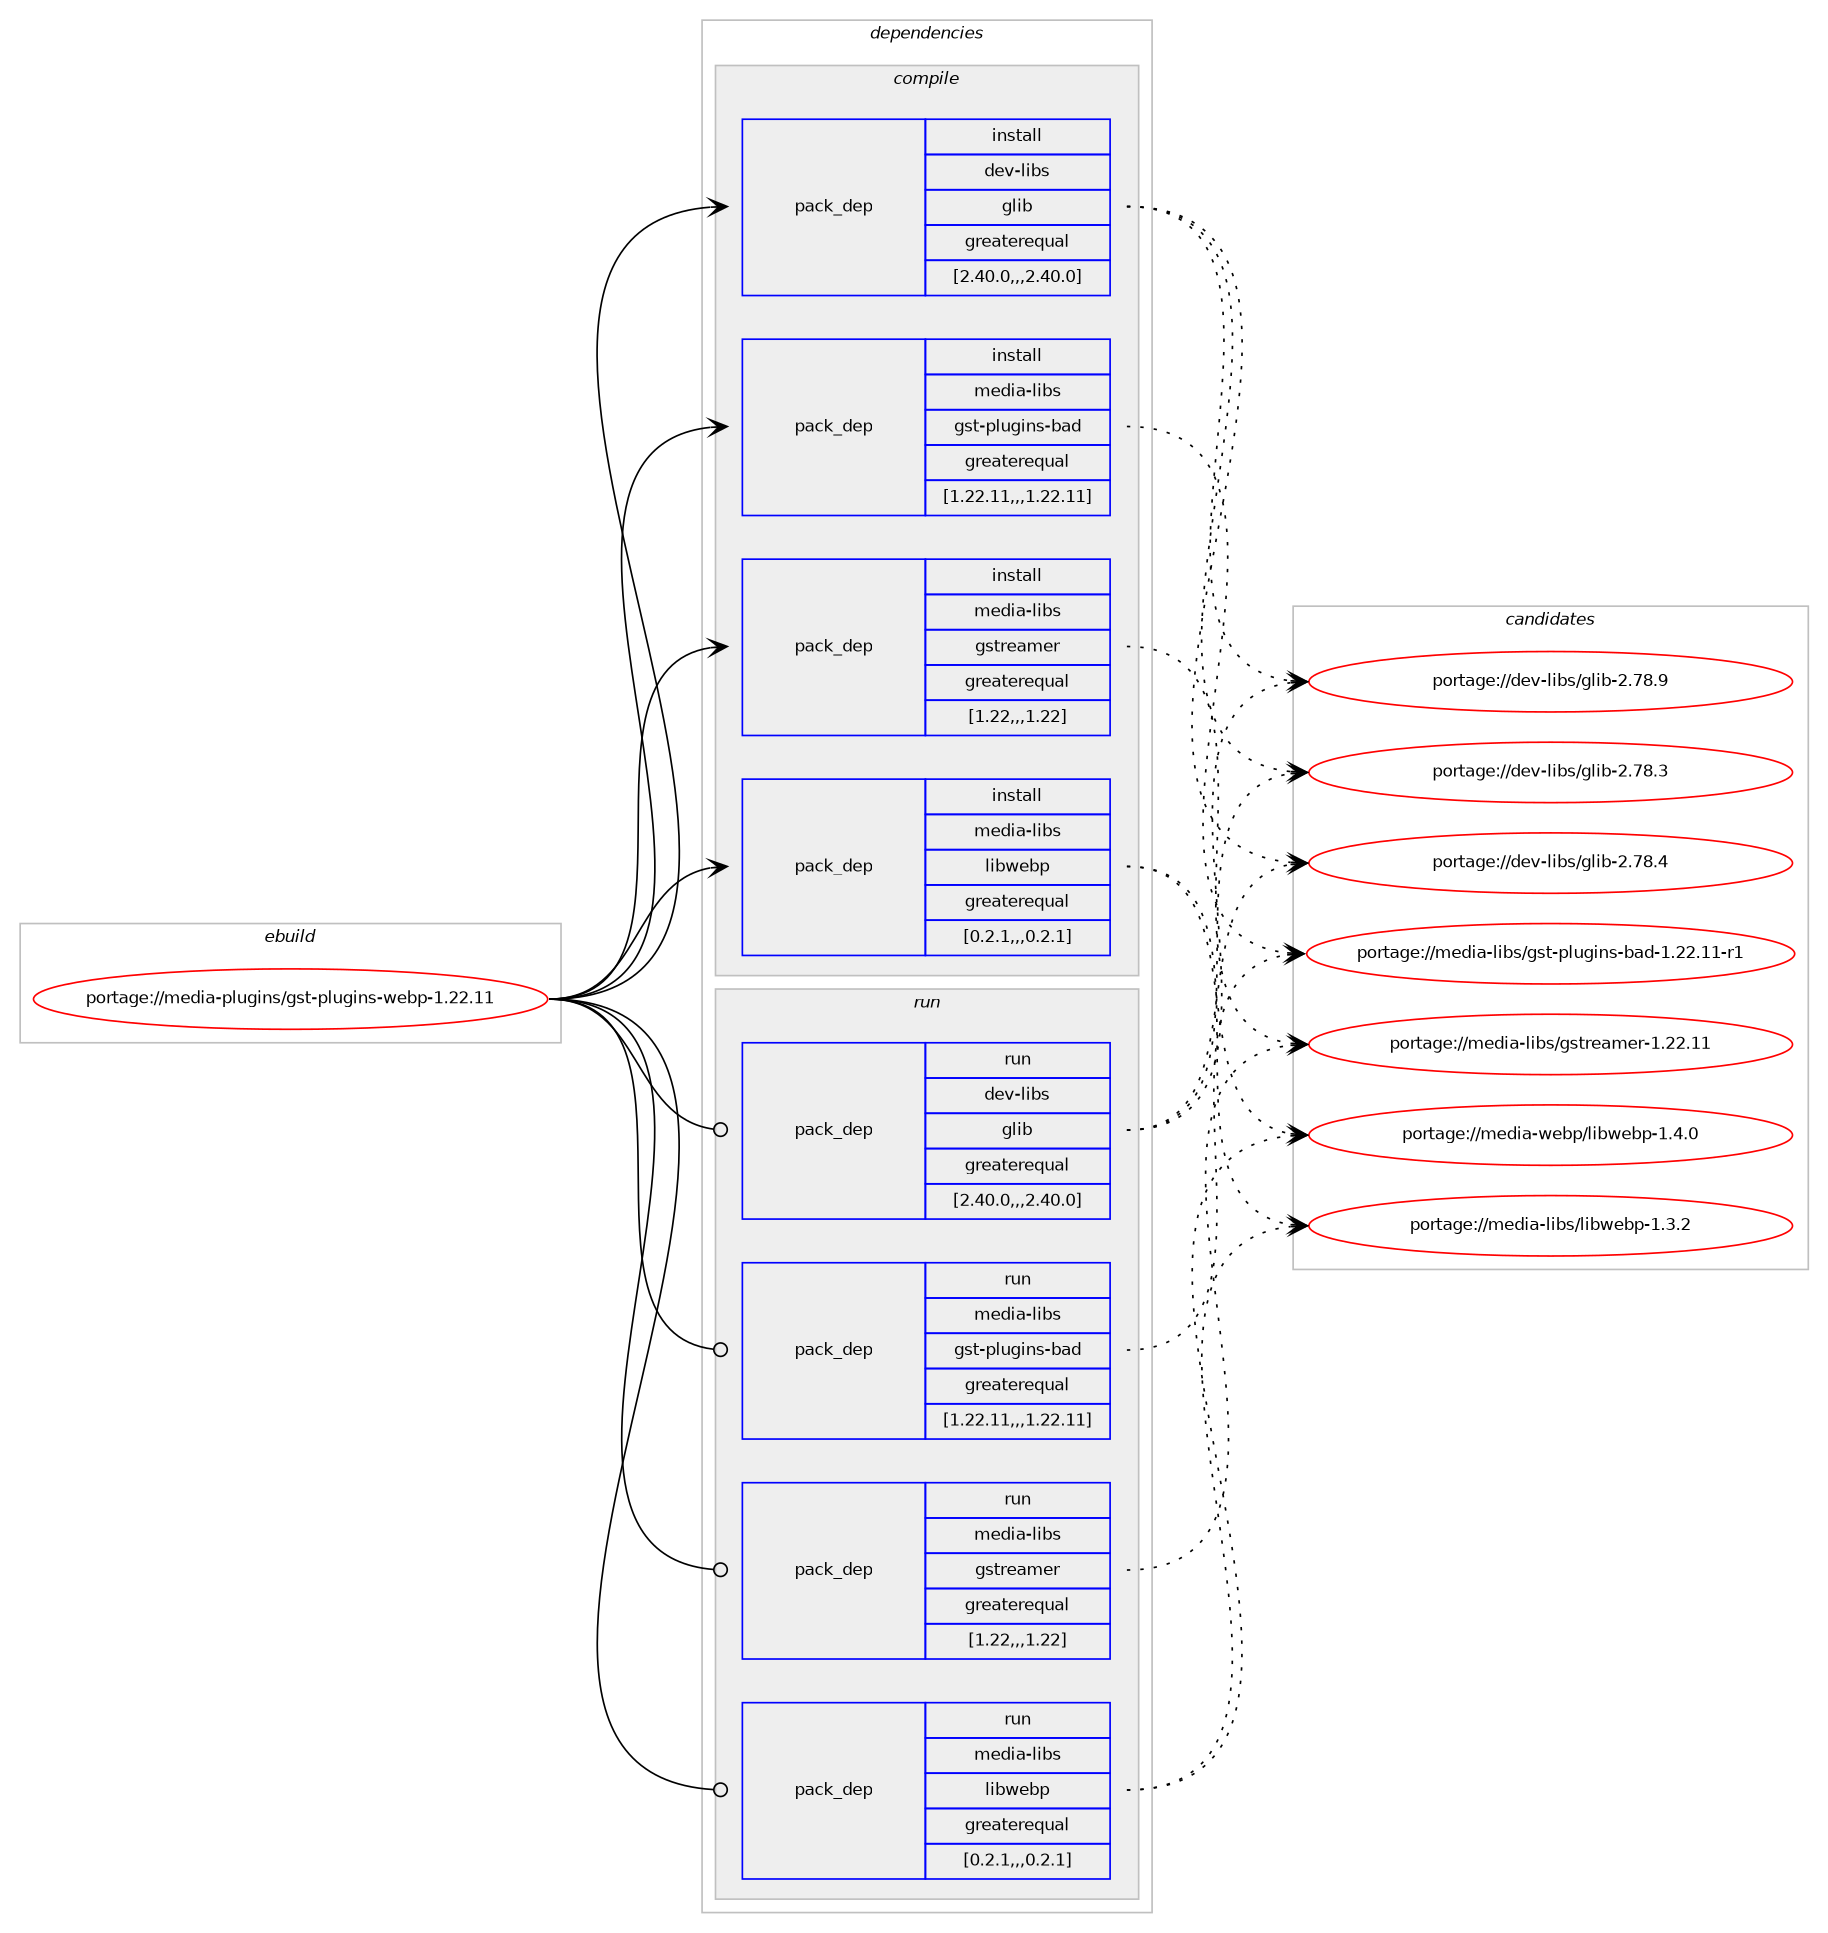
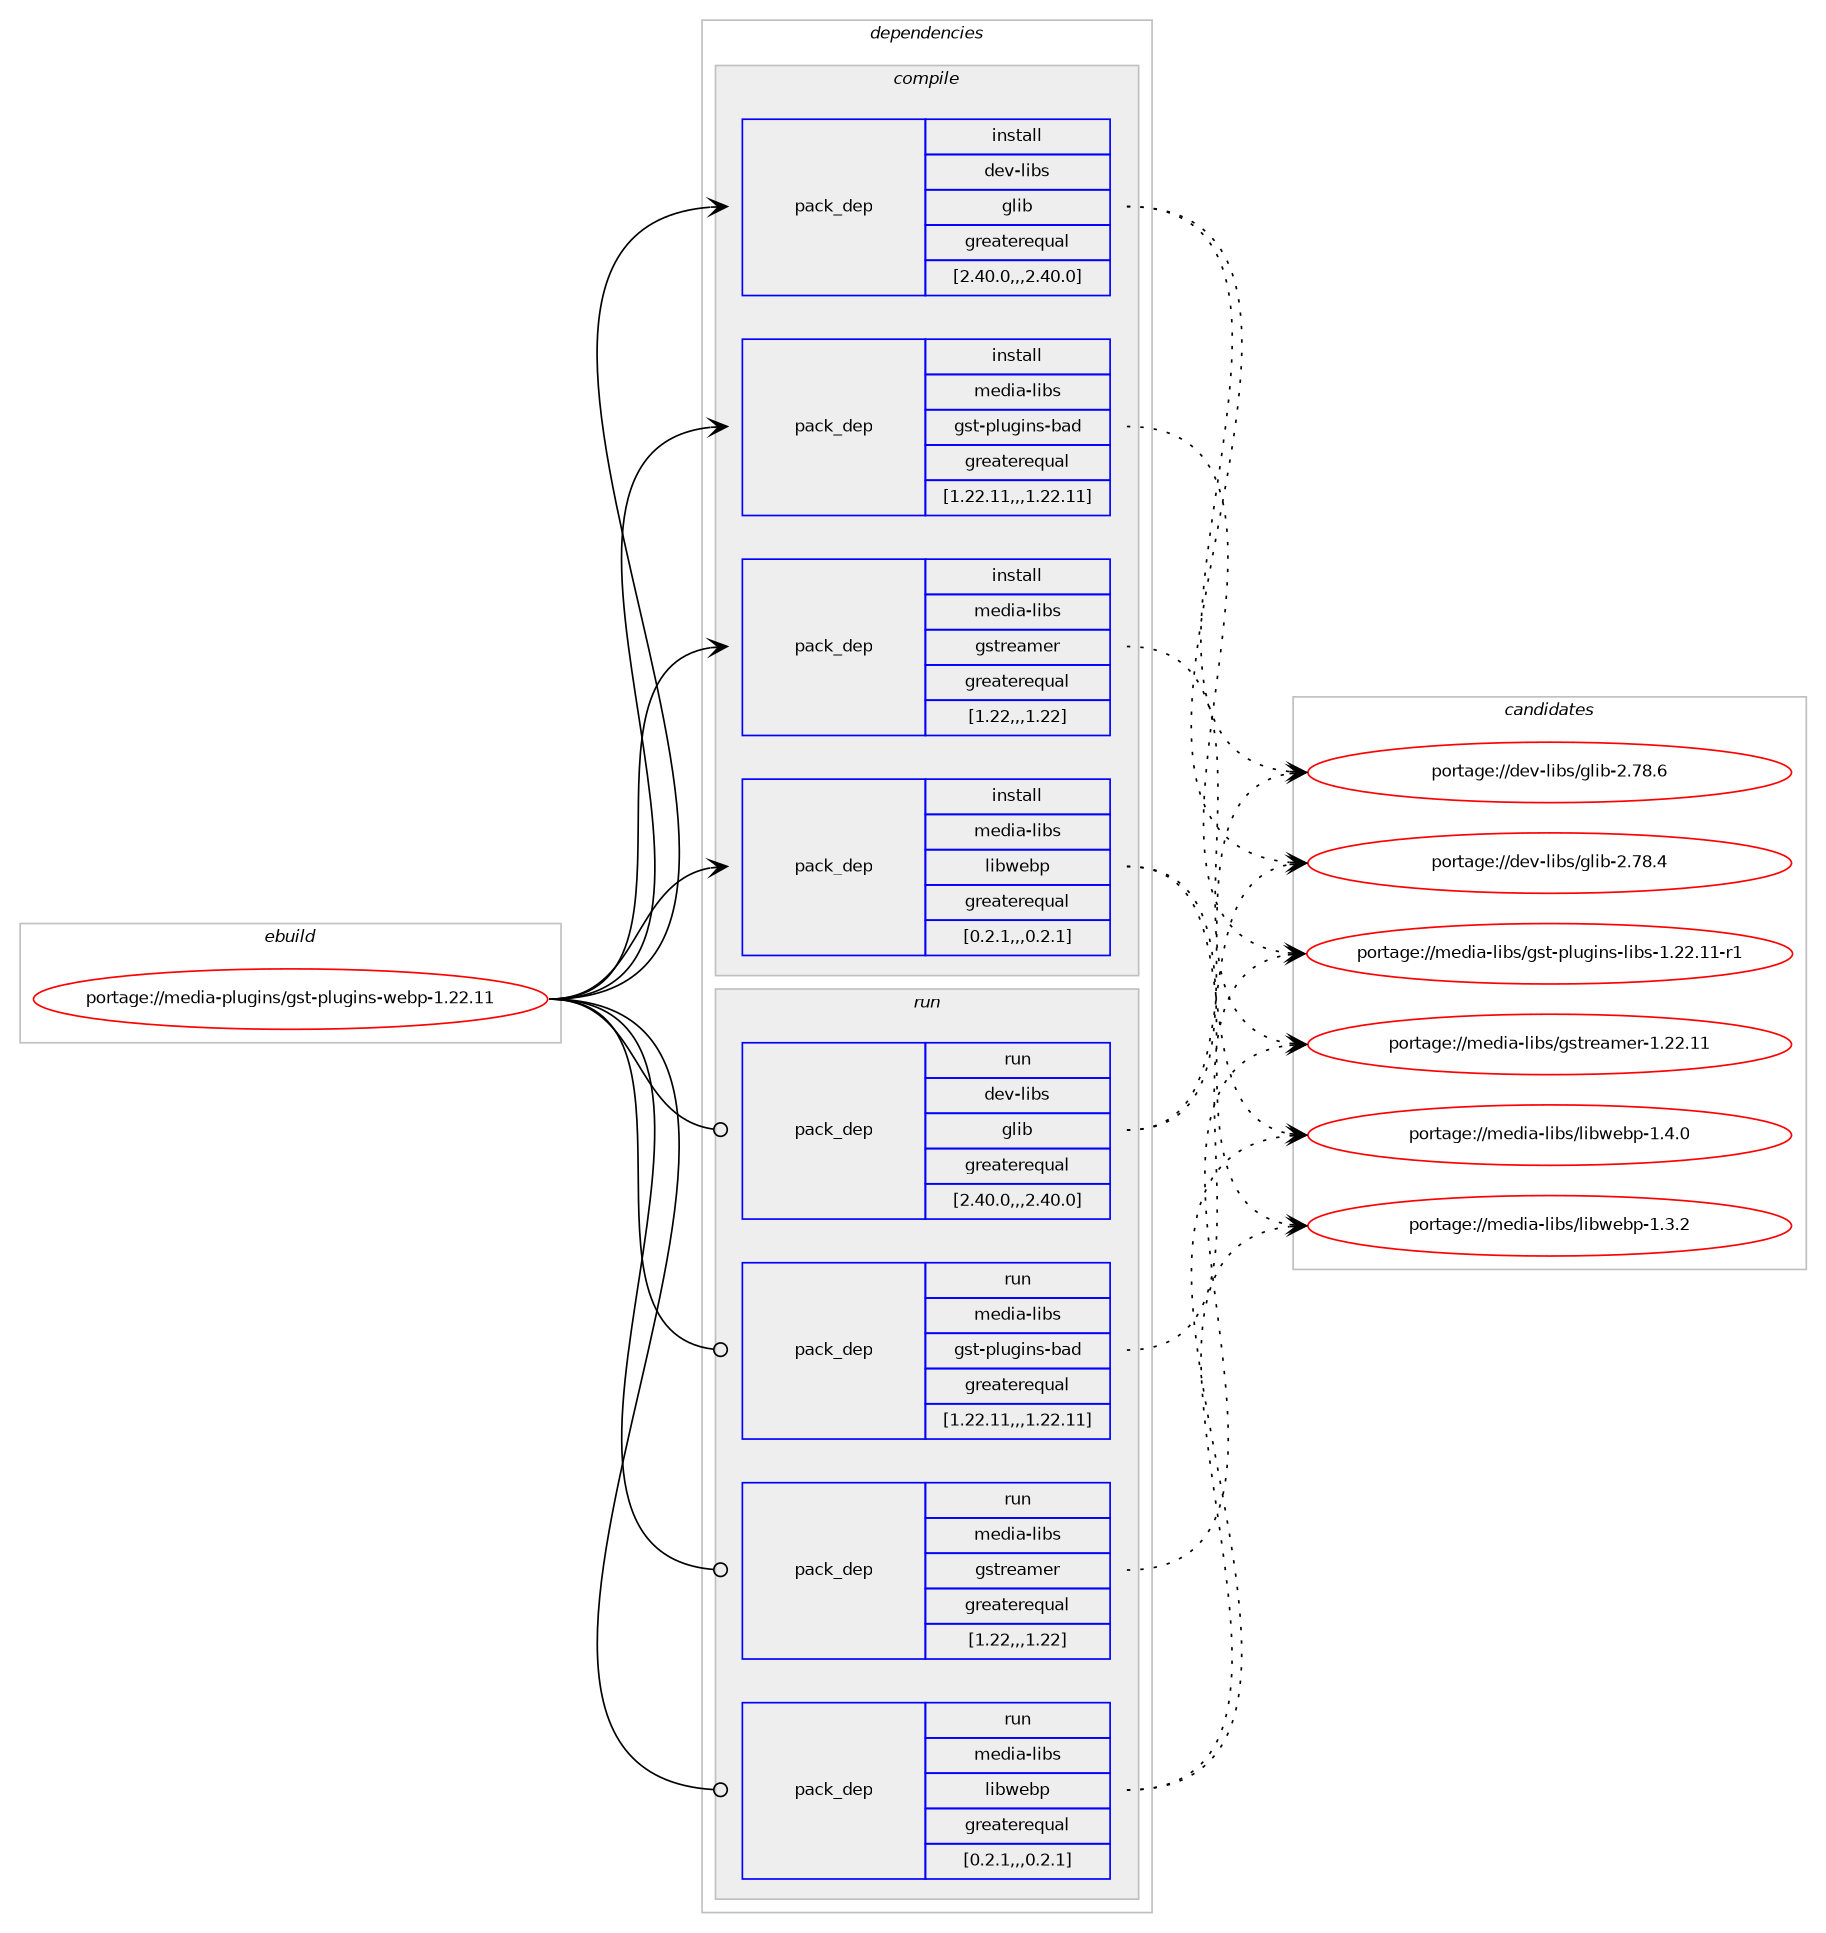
(1551, 682) -> (1550, 772)
(1551, 772) -> none
(1551, 954) -> (1550, 954)
(1551, 1135) -> (1550, 1135)
